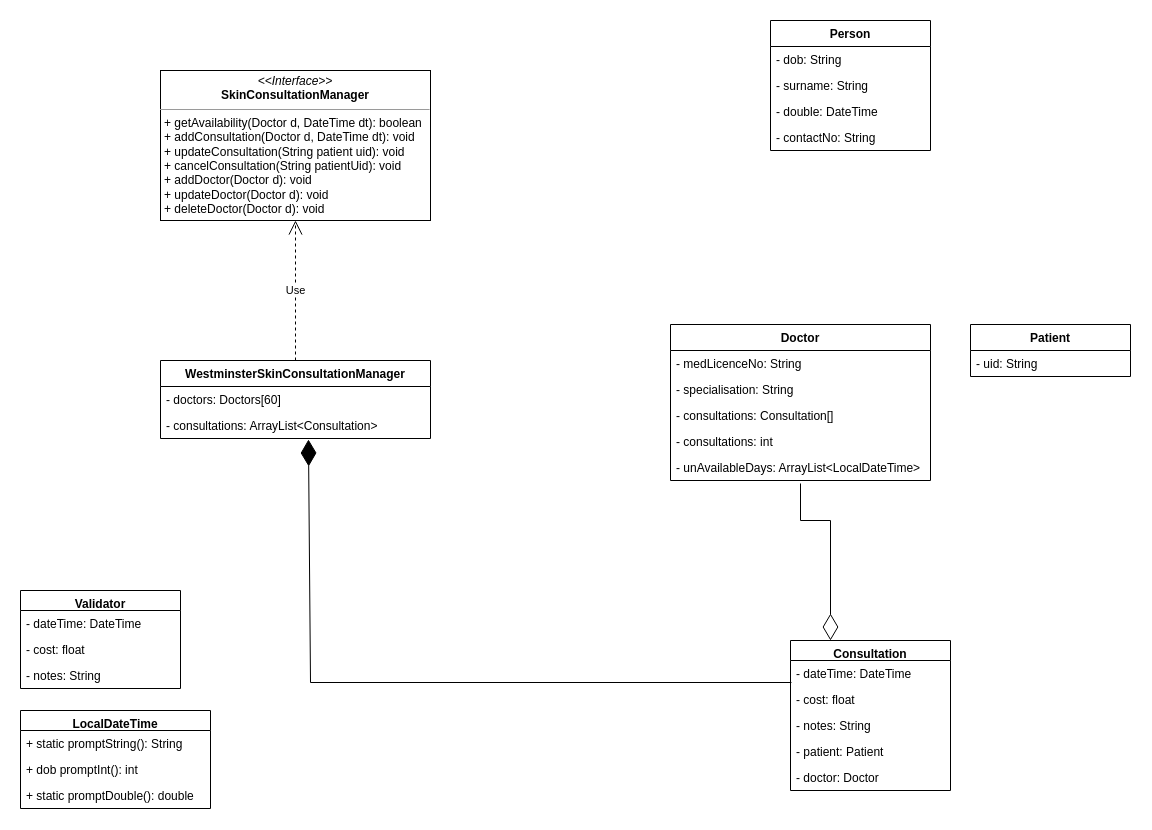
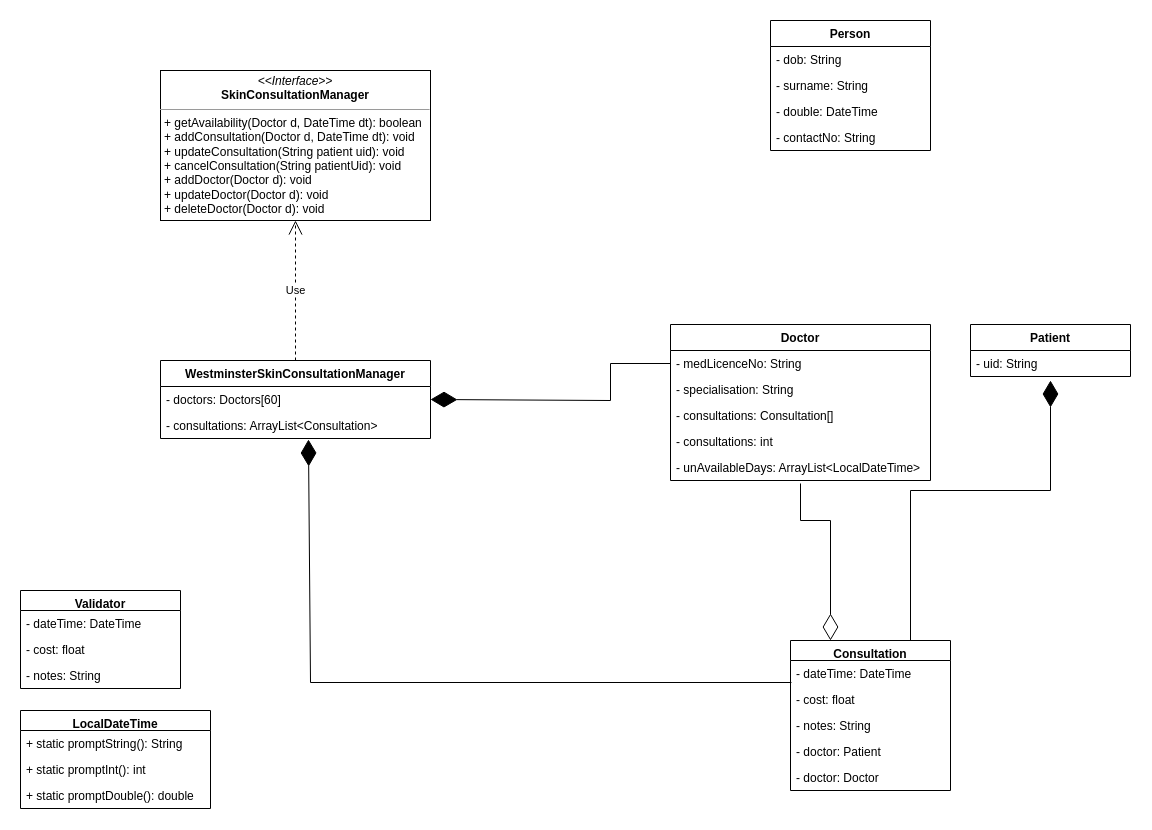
none -> (581, 400)
none -> (948, 491)
(849, 752) -> (847, 752)
(92, 770) -> (101, 770)
